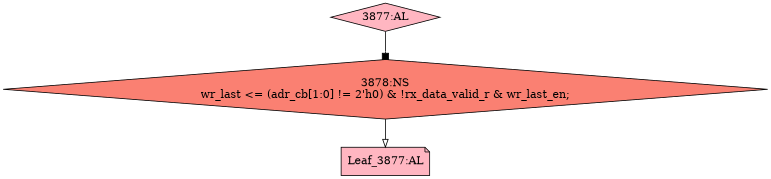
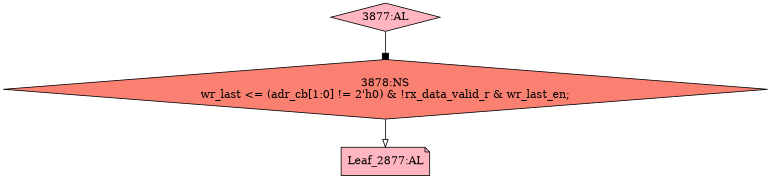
(385, 161) -> (385, 161)
